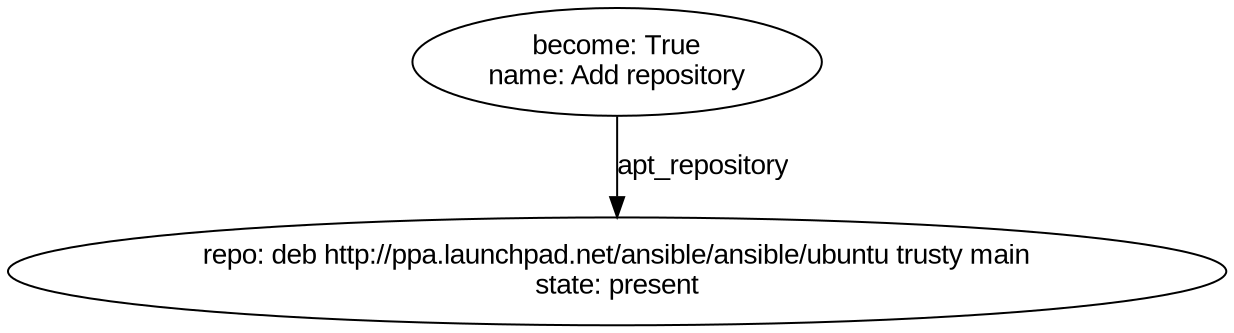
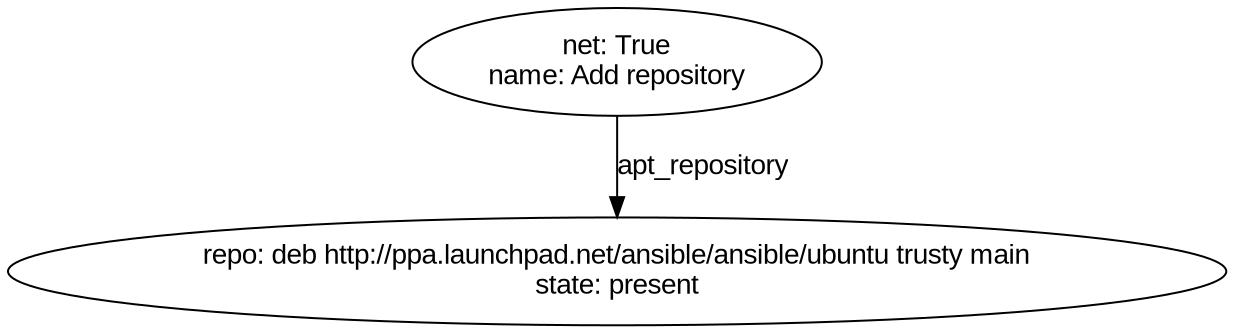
(617, 62) -> (617, 62)
